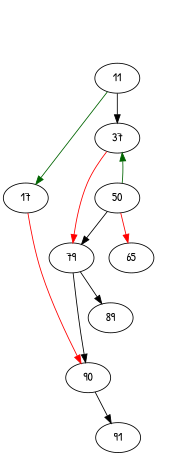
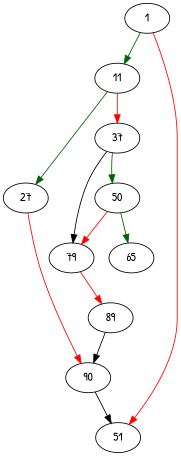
none -> (147, 18)
(117, 104) -> (117, 104)
(123, 172) -> (112, 164)
(84, 191) -> (84, 191)
(26, 198) -> (26, 198)
(123, 224) -> (123, 224)
(97, 225) -> (97, 225)
(89, 284) -> (89, 284)
(78, 314) -> (101, 344)
(118, 438) -> (118, 438)
